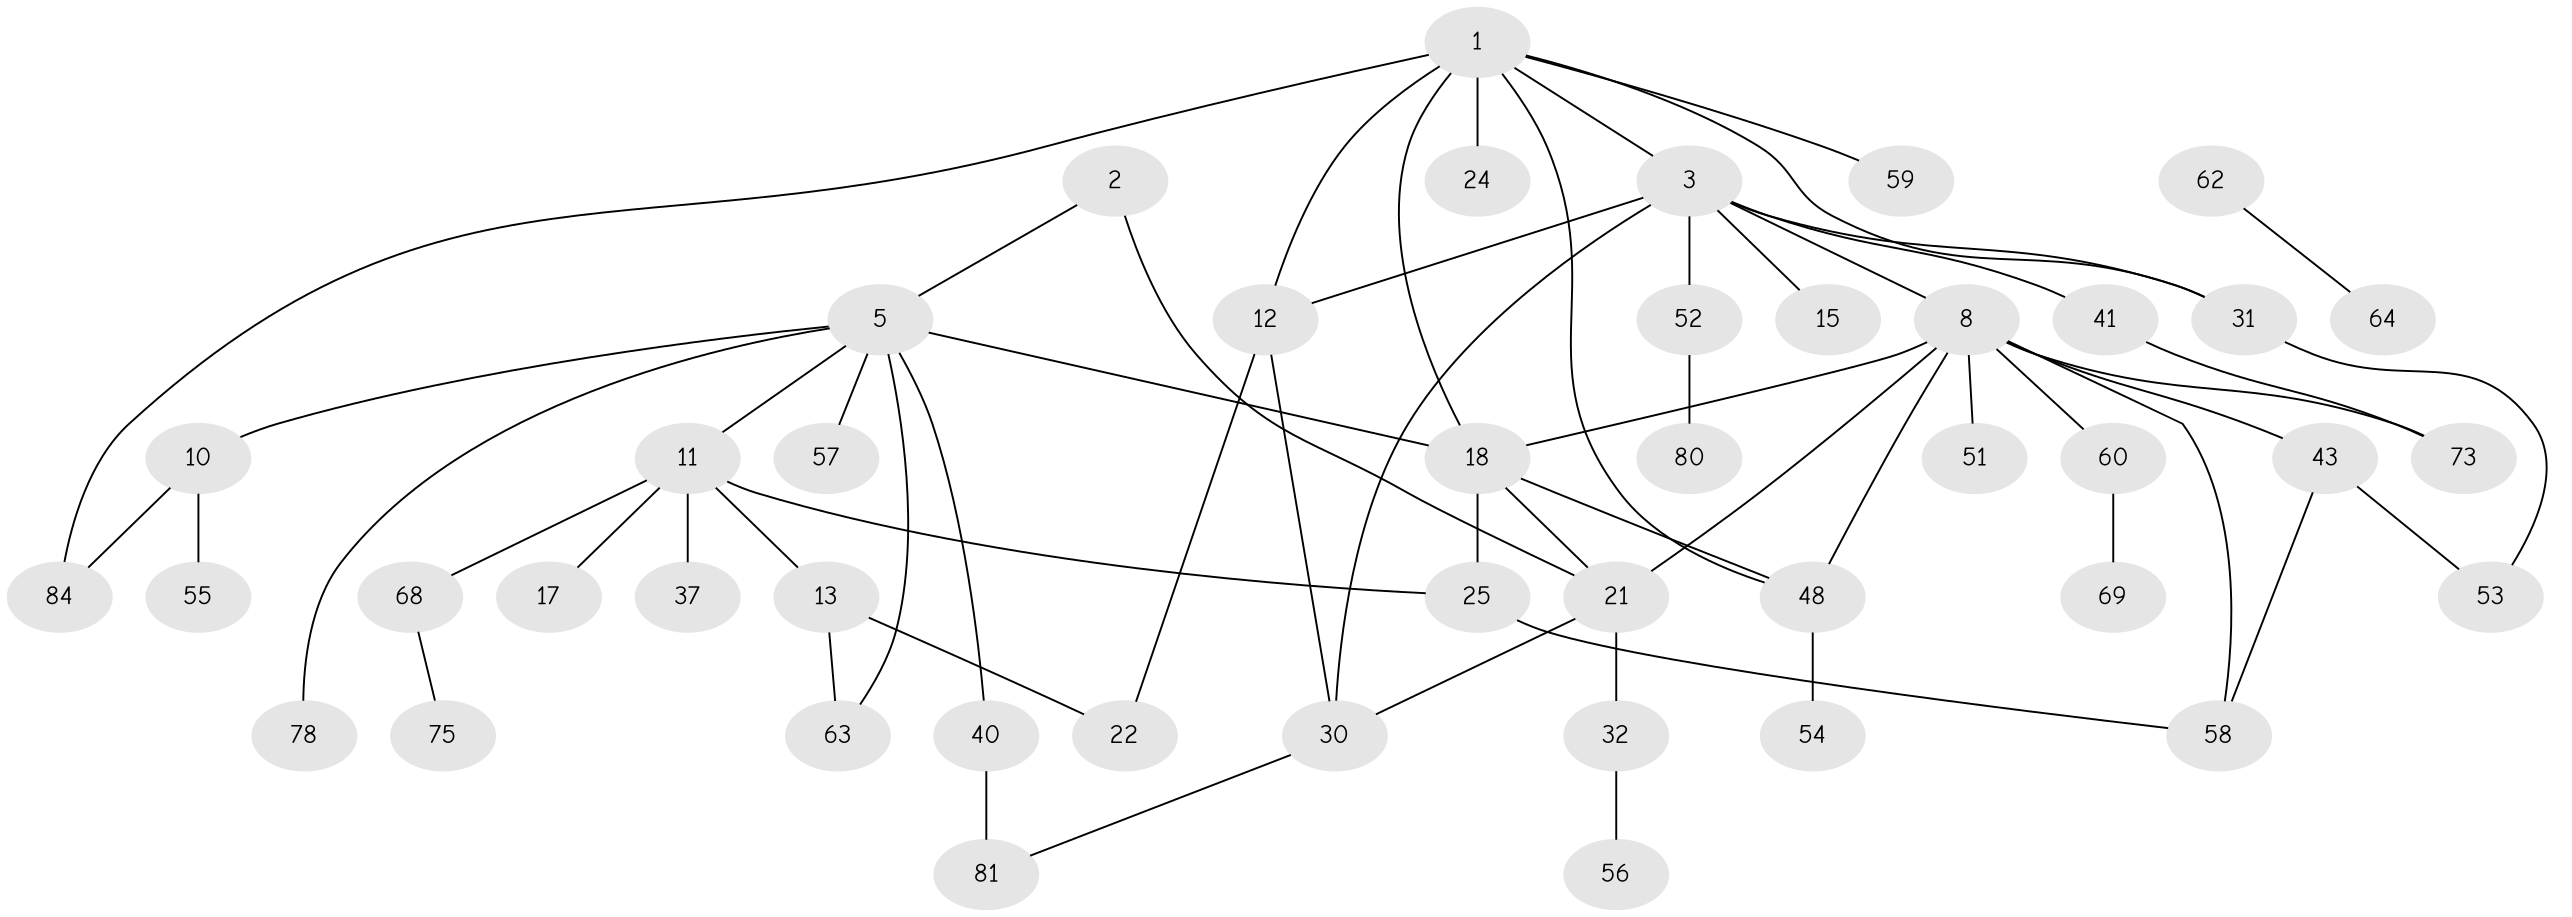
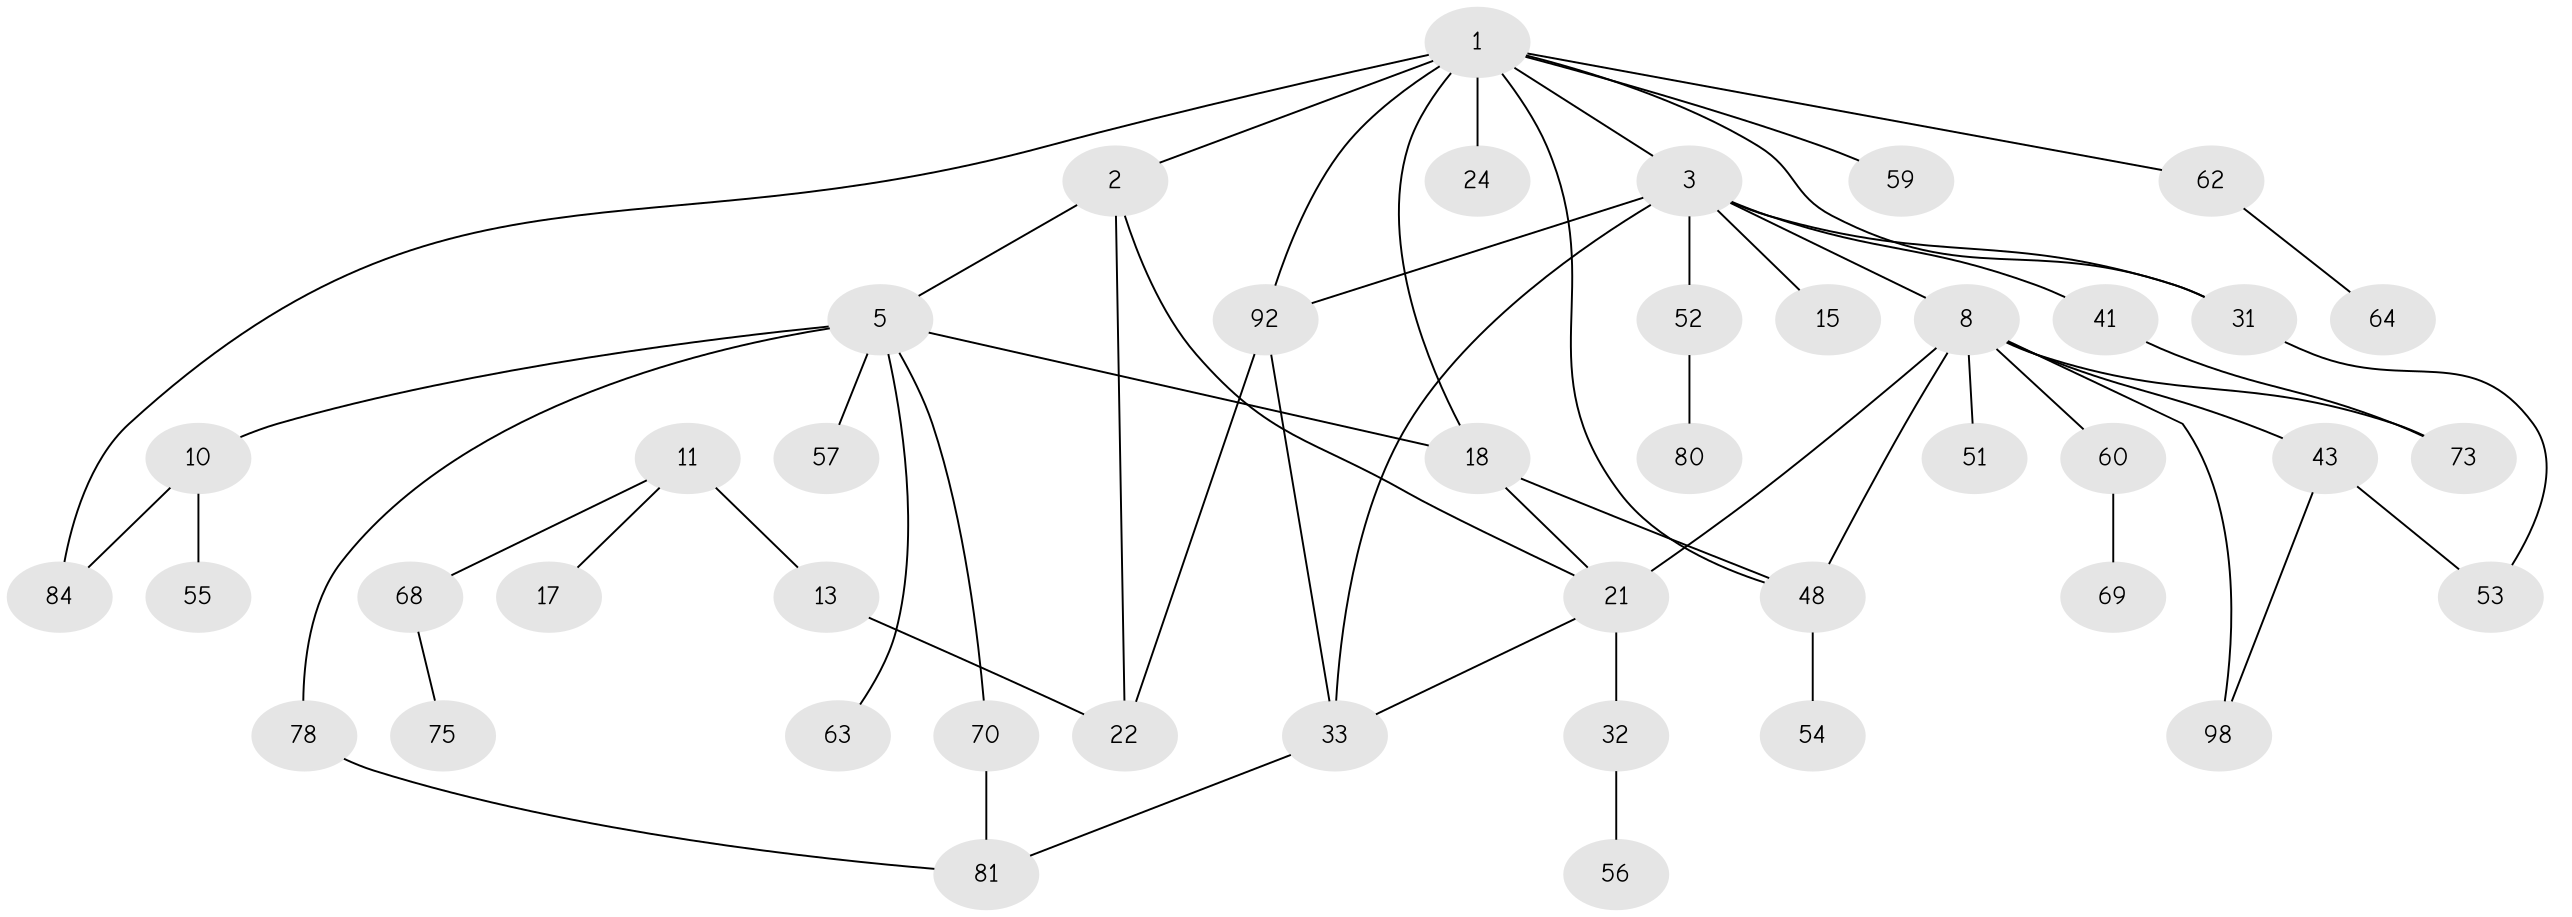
none -> (1296, 112)
none -> (1845, 112)
(1266, 320) -> (1266, 320)
(784, 389) -> none
(1728, 398) -> none
none -> (1120, 458)
(688, 597) -> none
(1478, 597) -> none
(832, 667) -> none
(986, 736) -> (986, 736)
(1335, 736) -> (1335, 736)
(2219, 736) -> (2219, 736)
none -> (636, 831)
